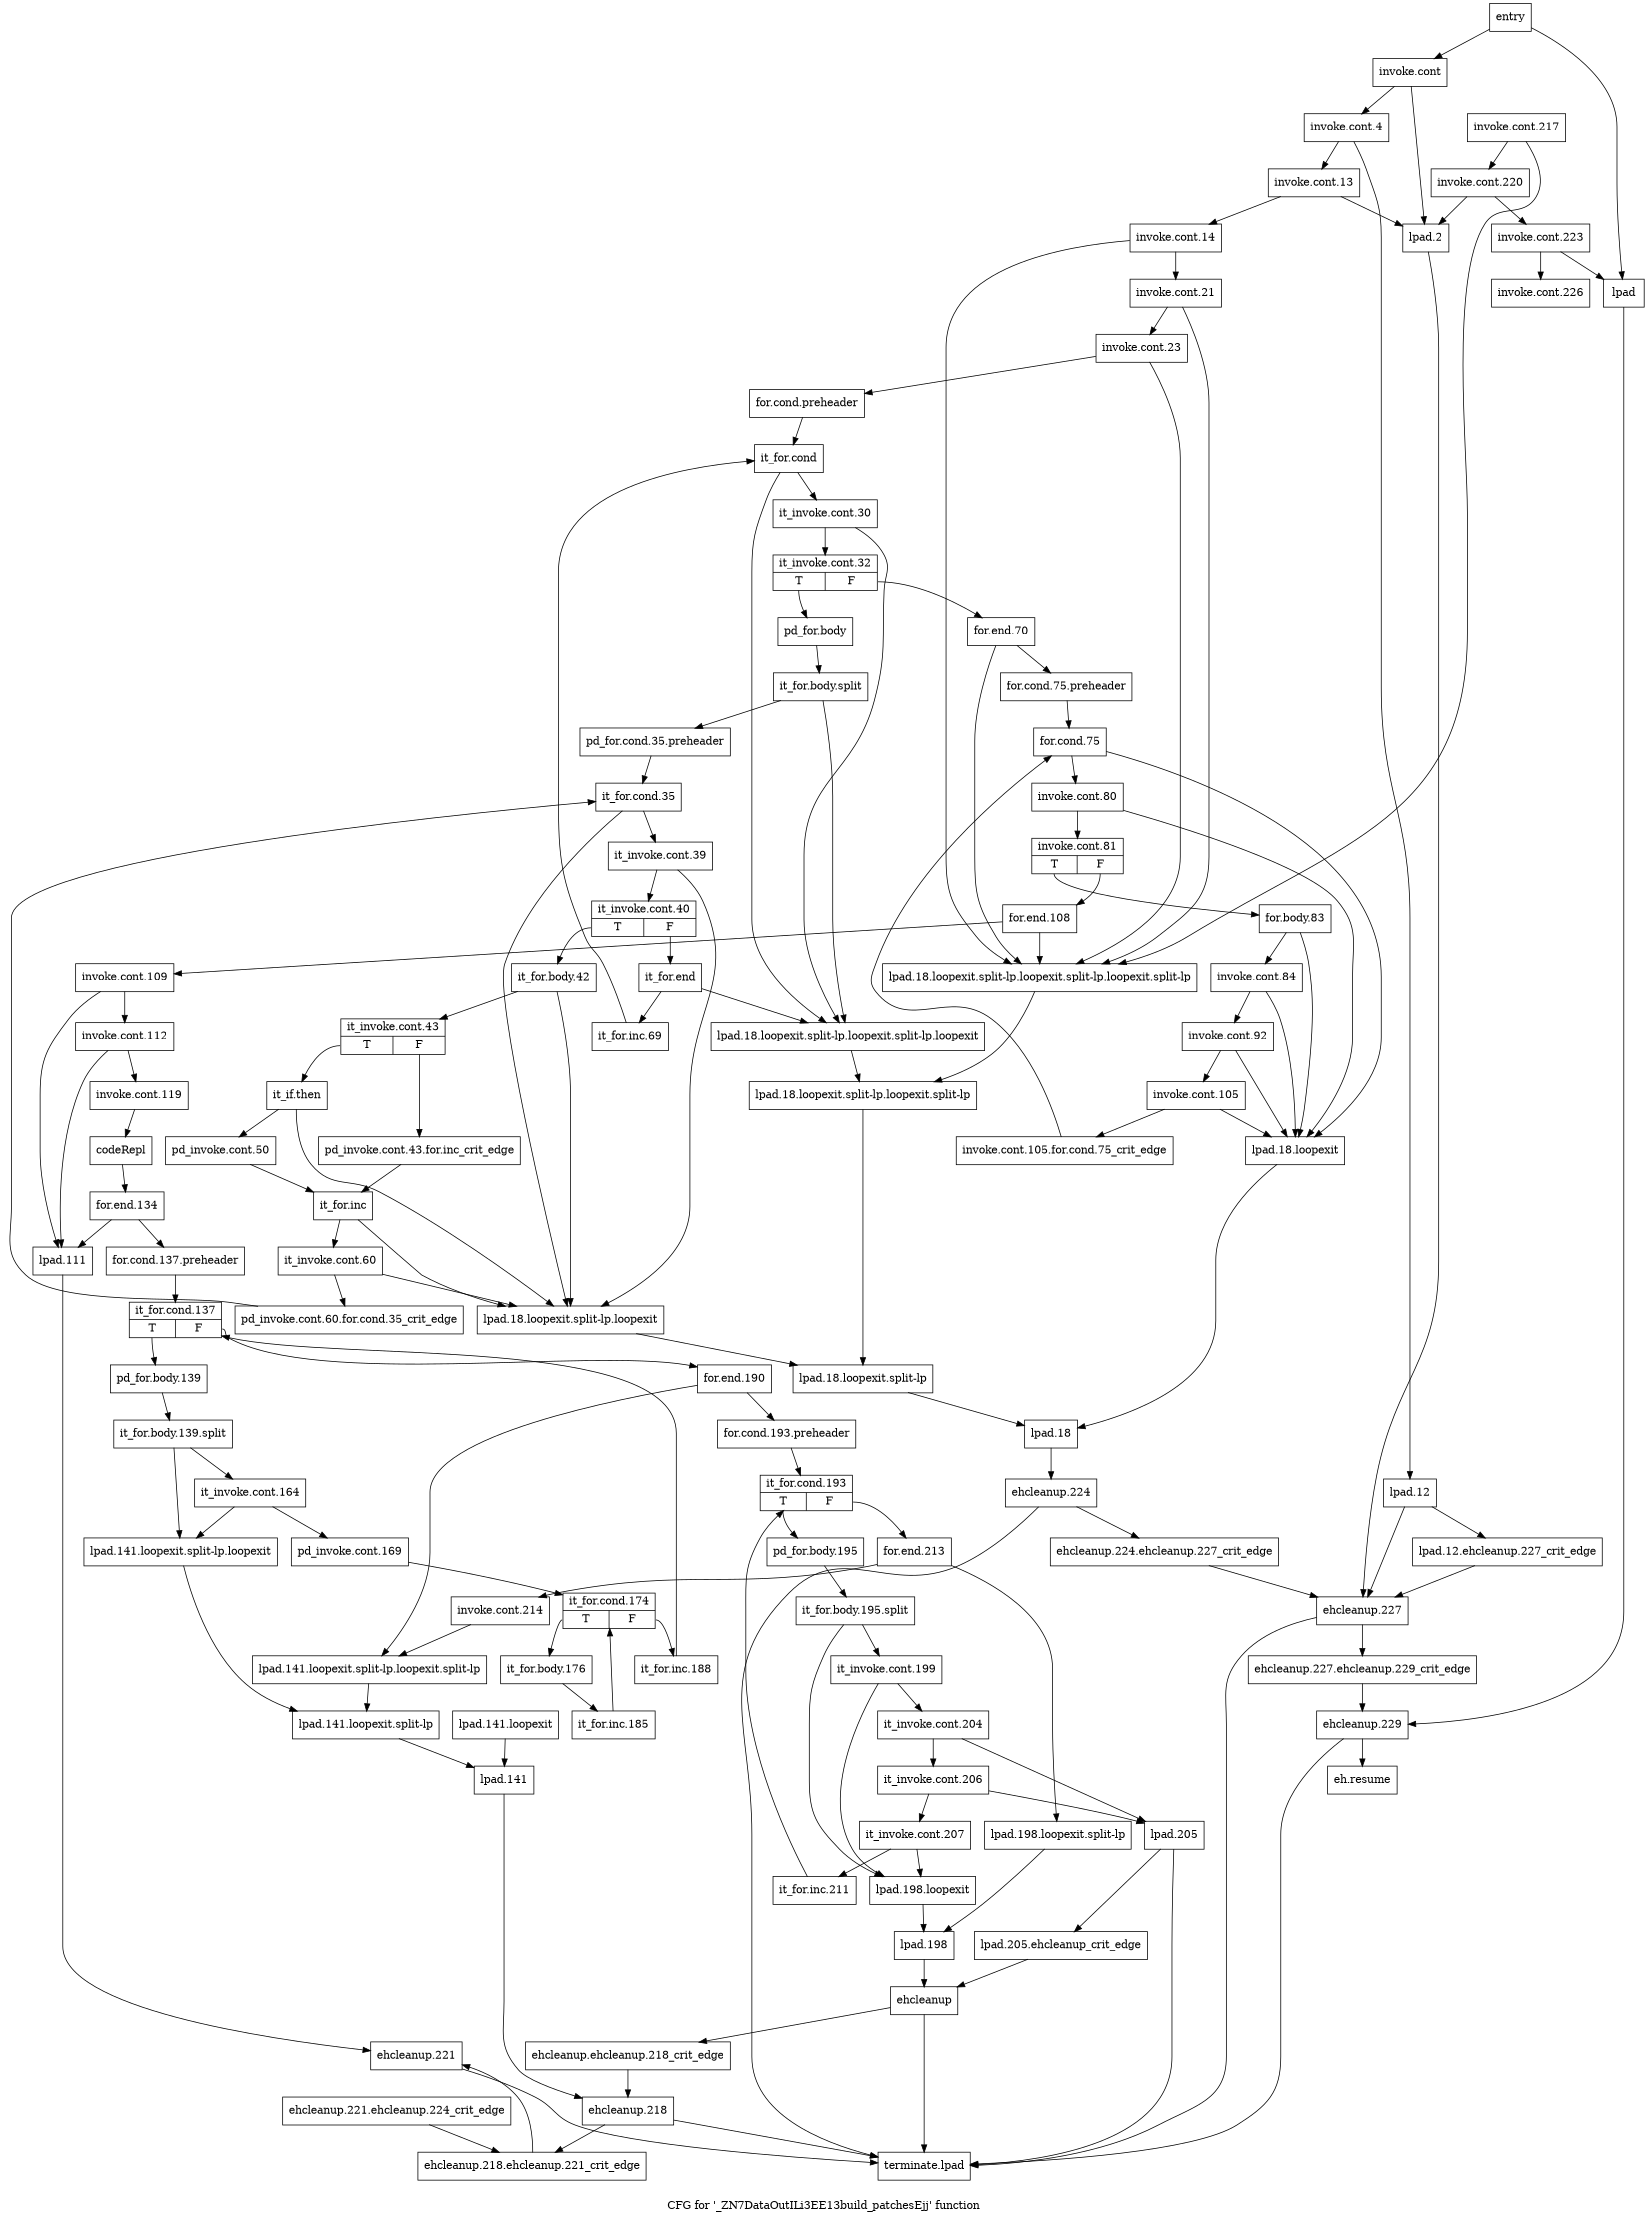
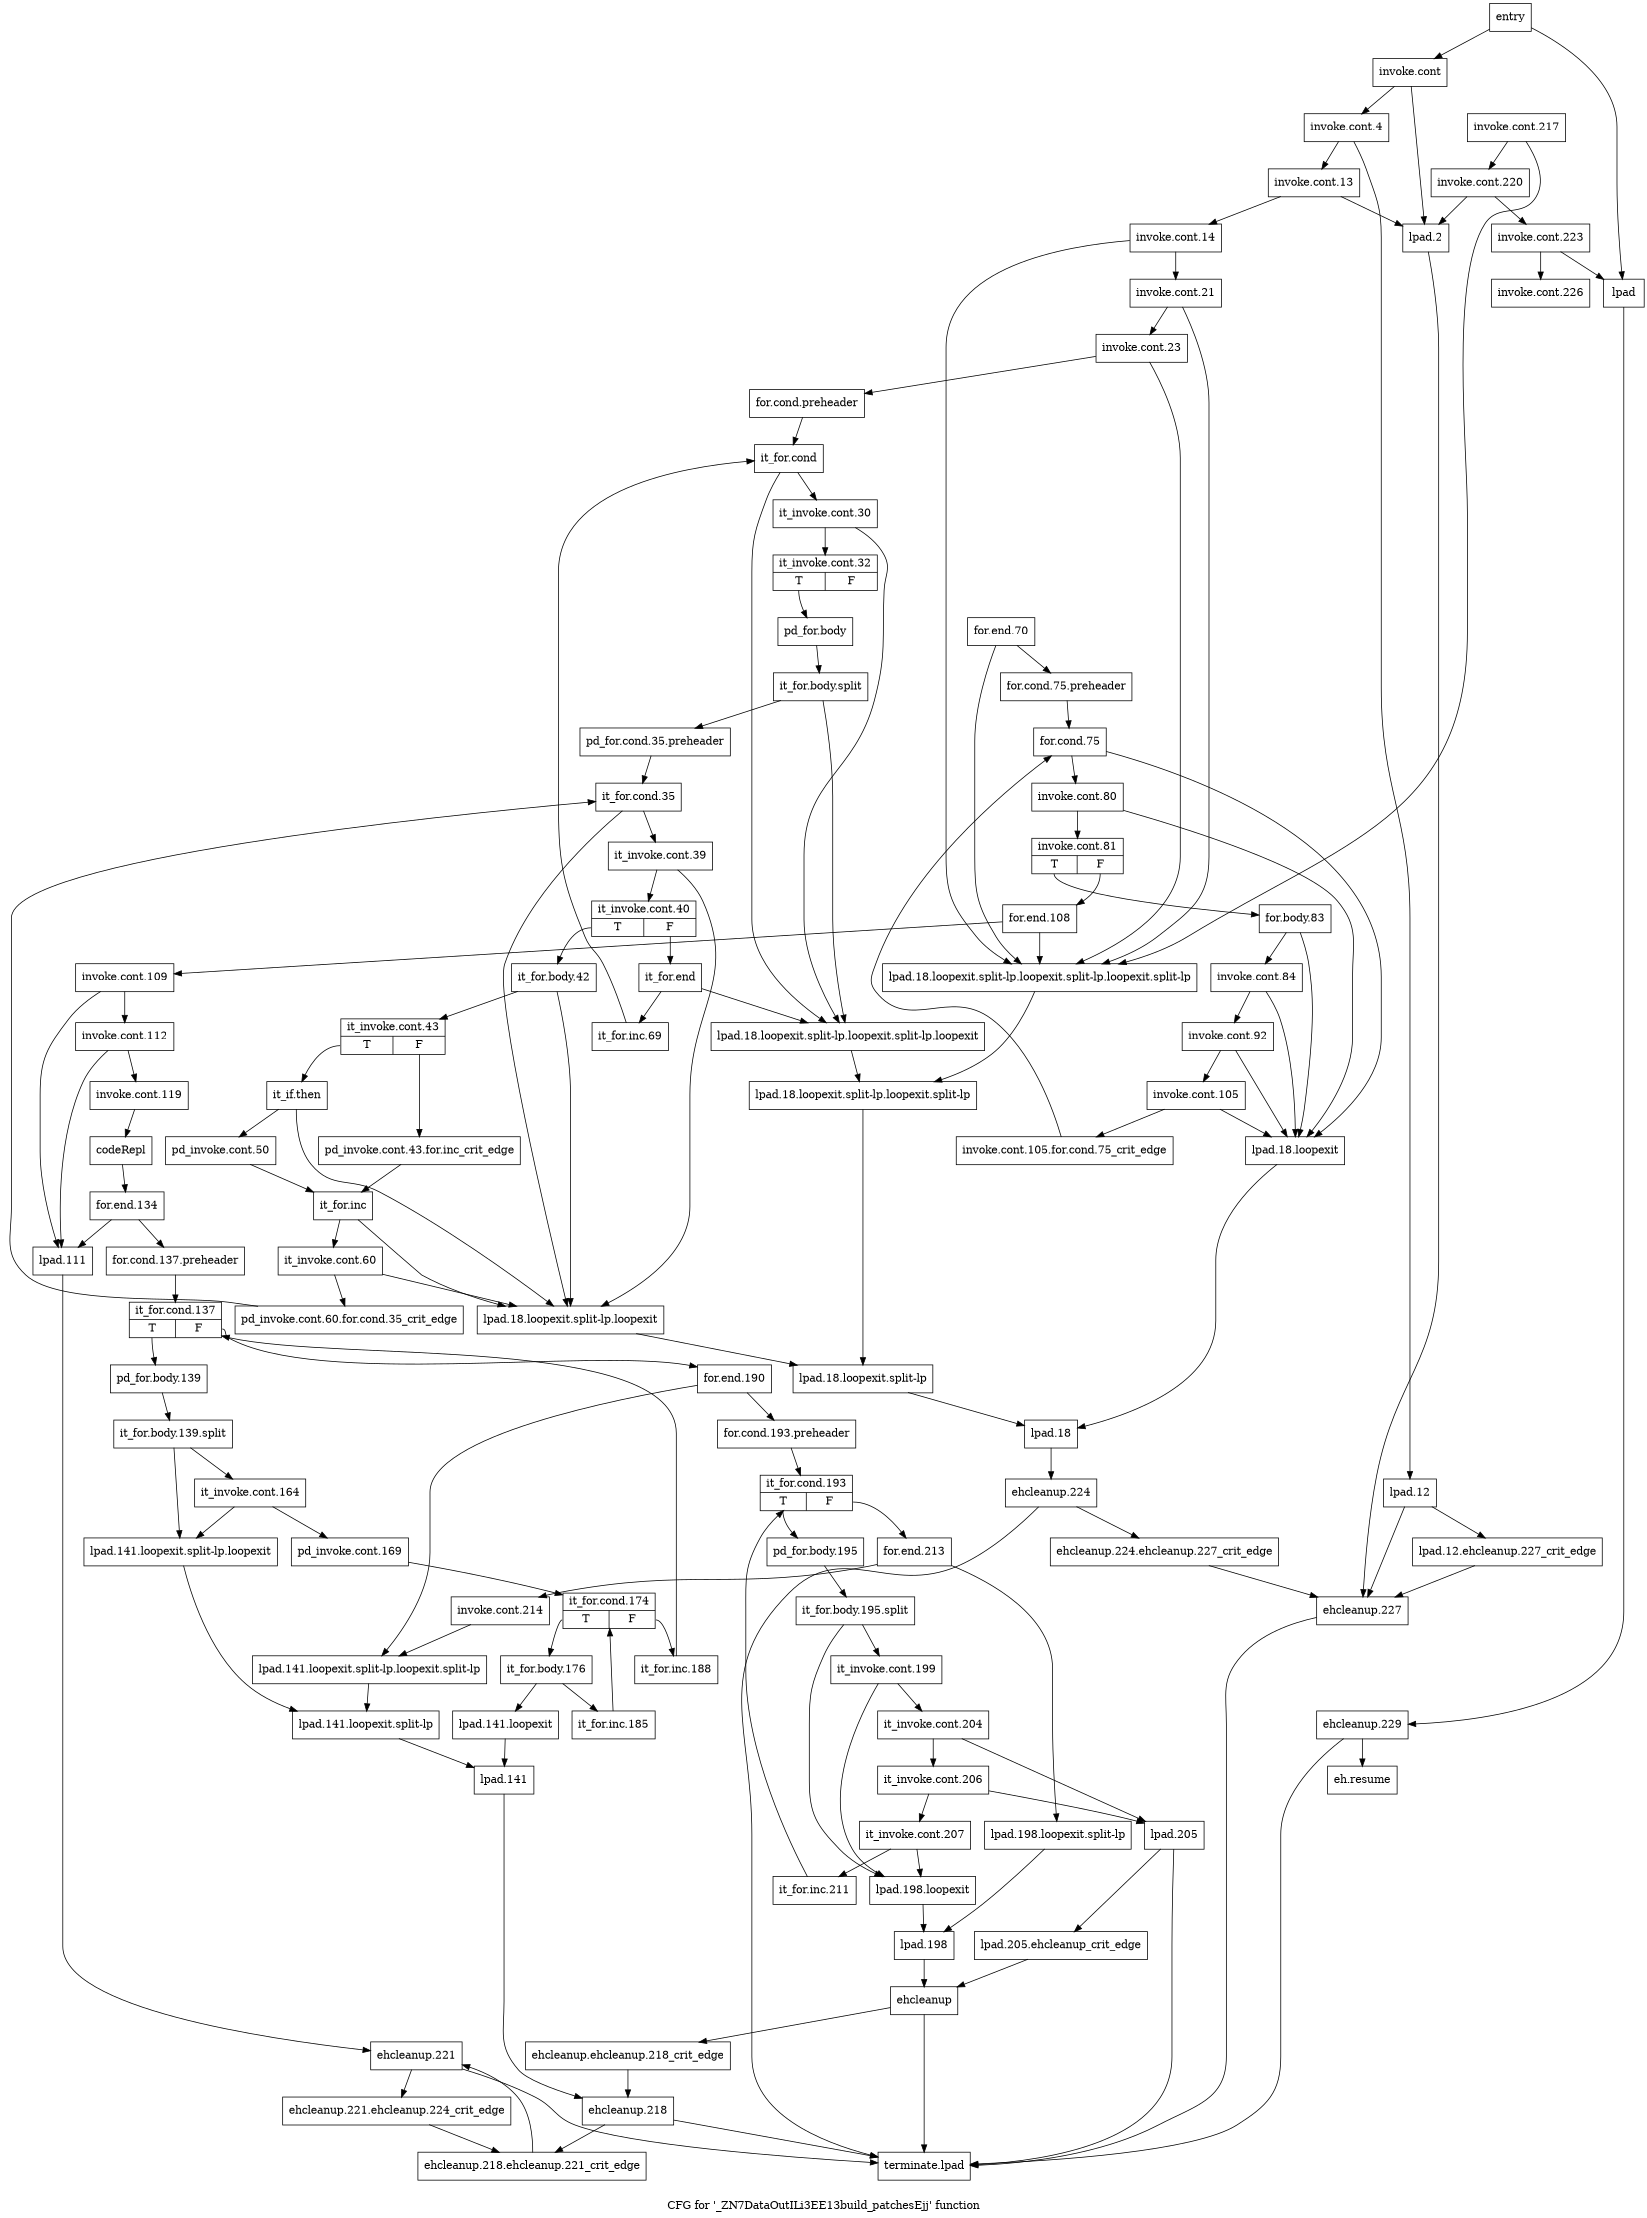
(929, 592) -> none
(1362, 1670) -> none
none -> (528, 1694)
none -> (408, 2080)
